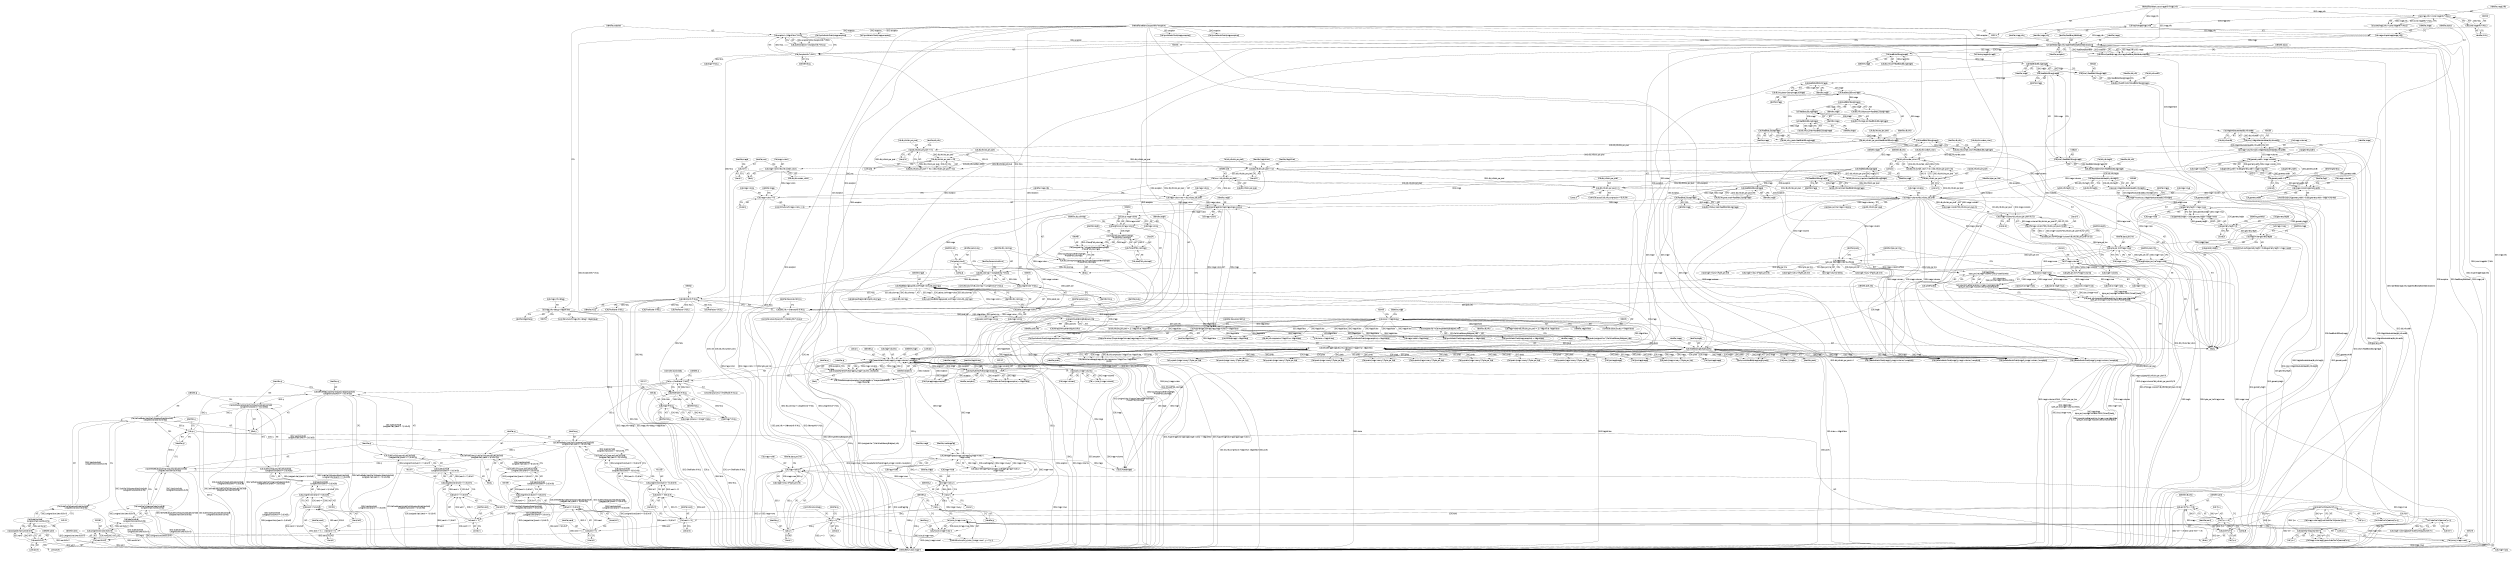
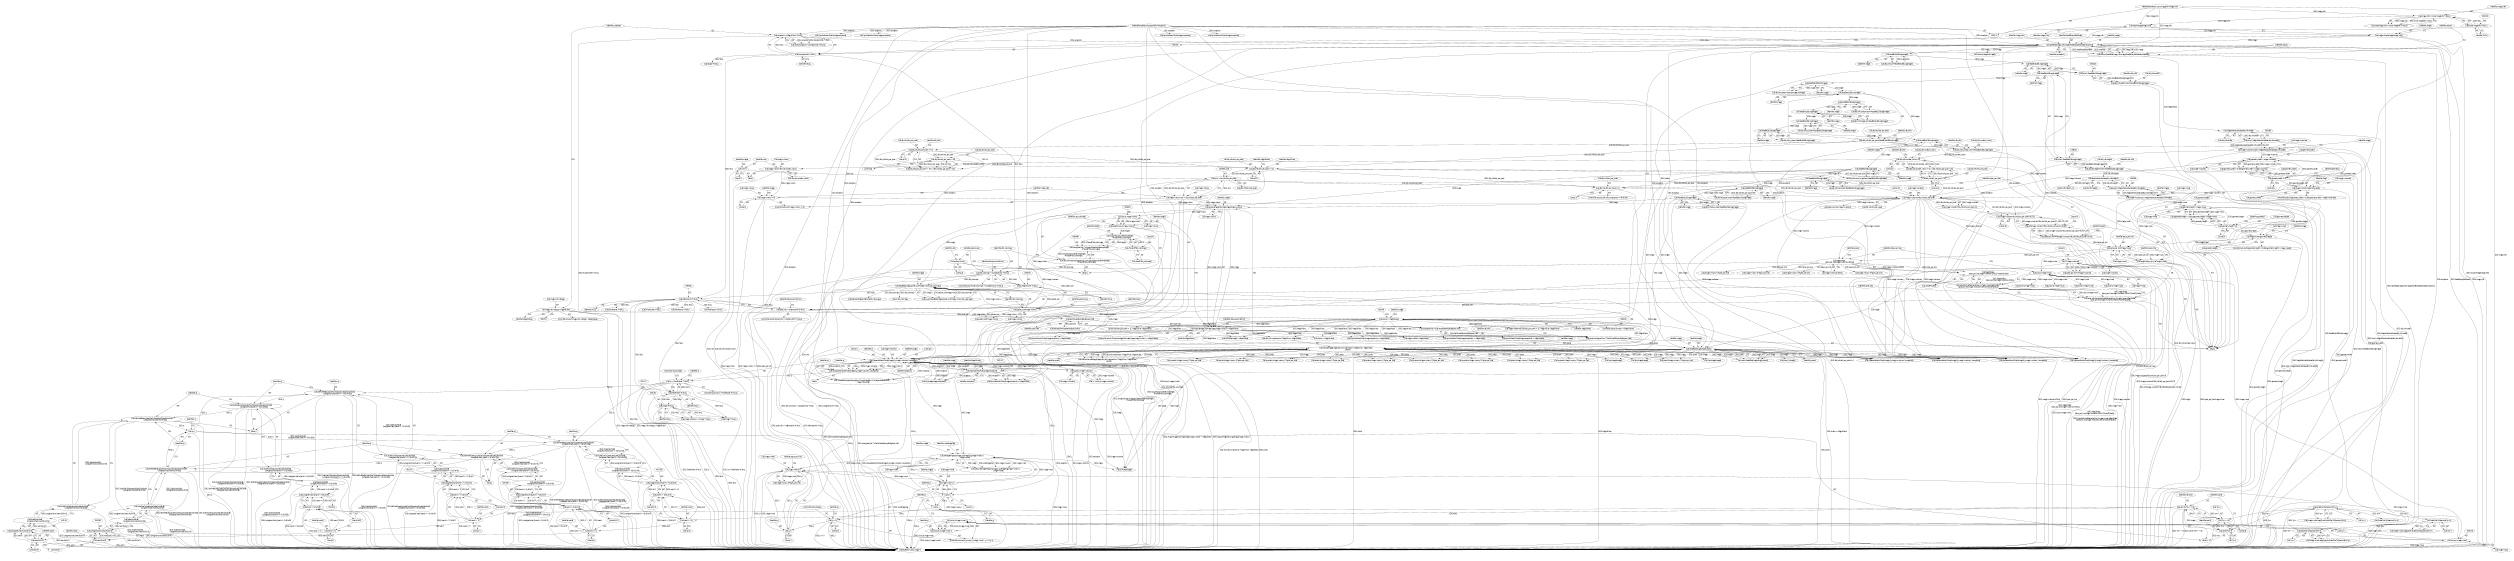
none -> (1896, 188)
(2094, 255) -> (2067, 269)
(1753, 360) -> (1753, 360)
(946, 514) -> (940, 524)
(2490, 519) -> none
